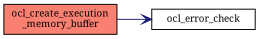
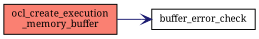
(203, 19) -> (203, 19)
